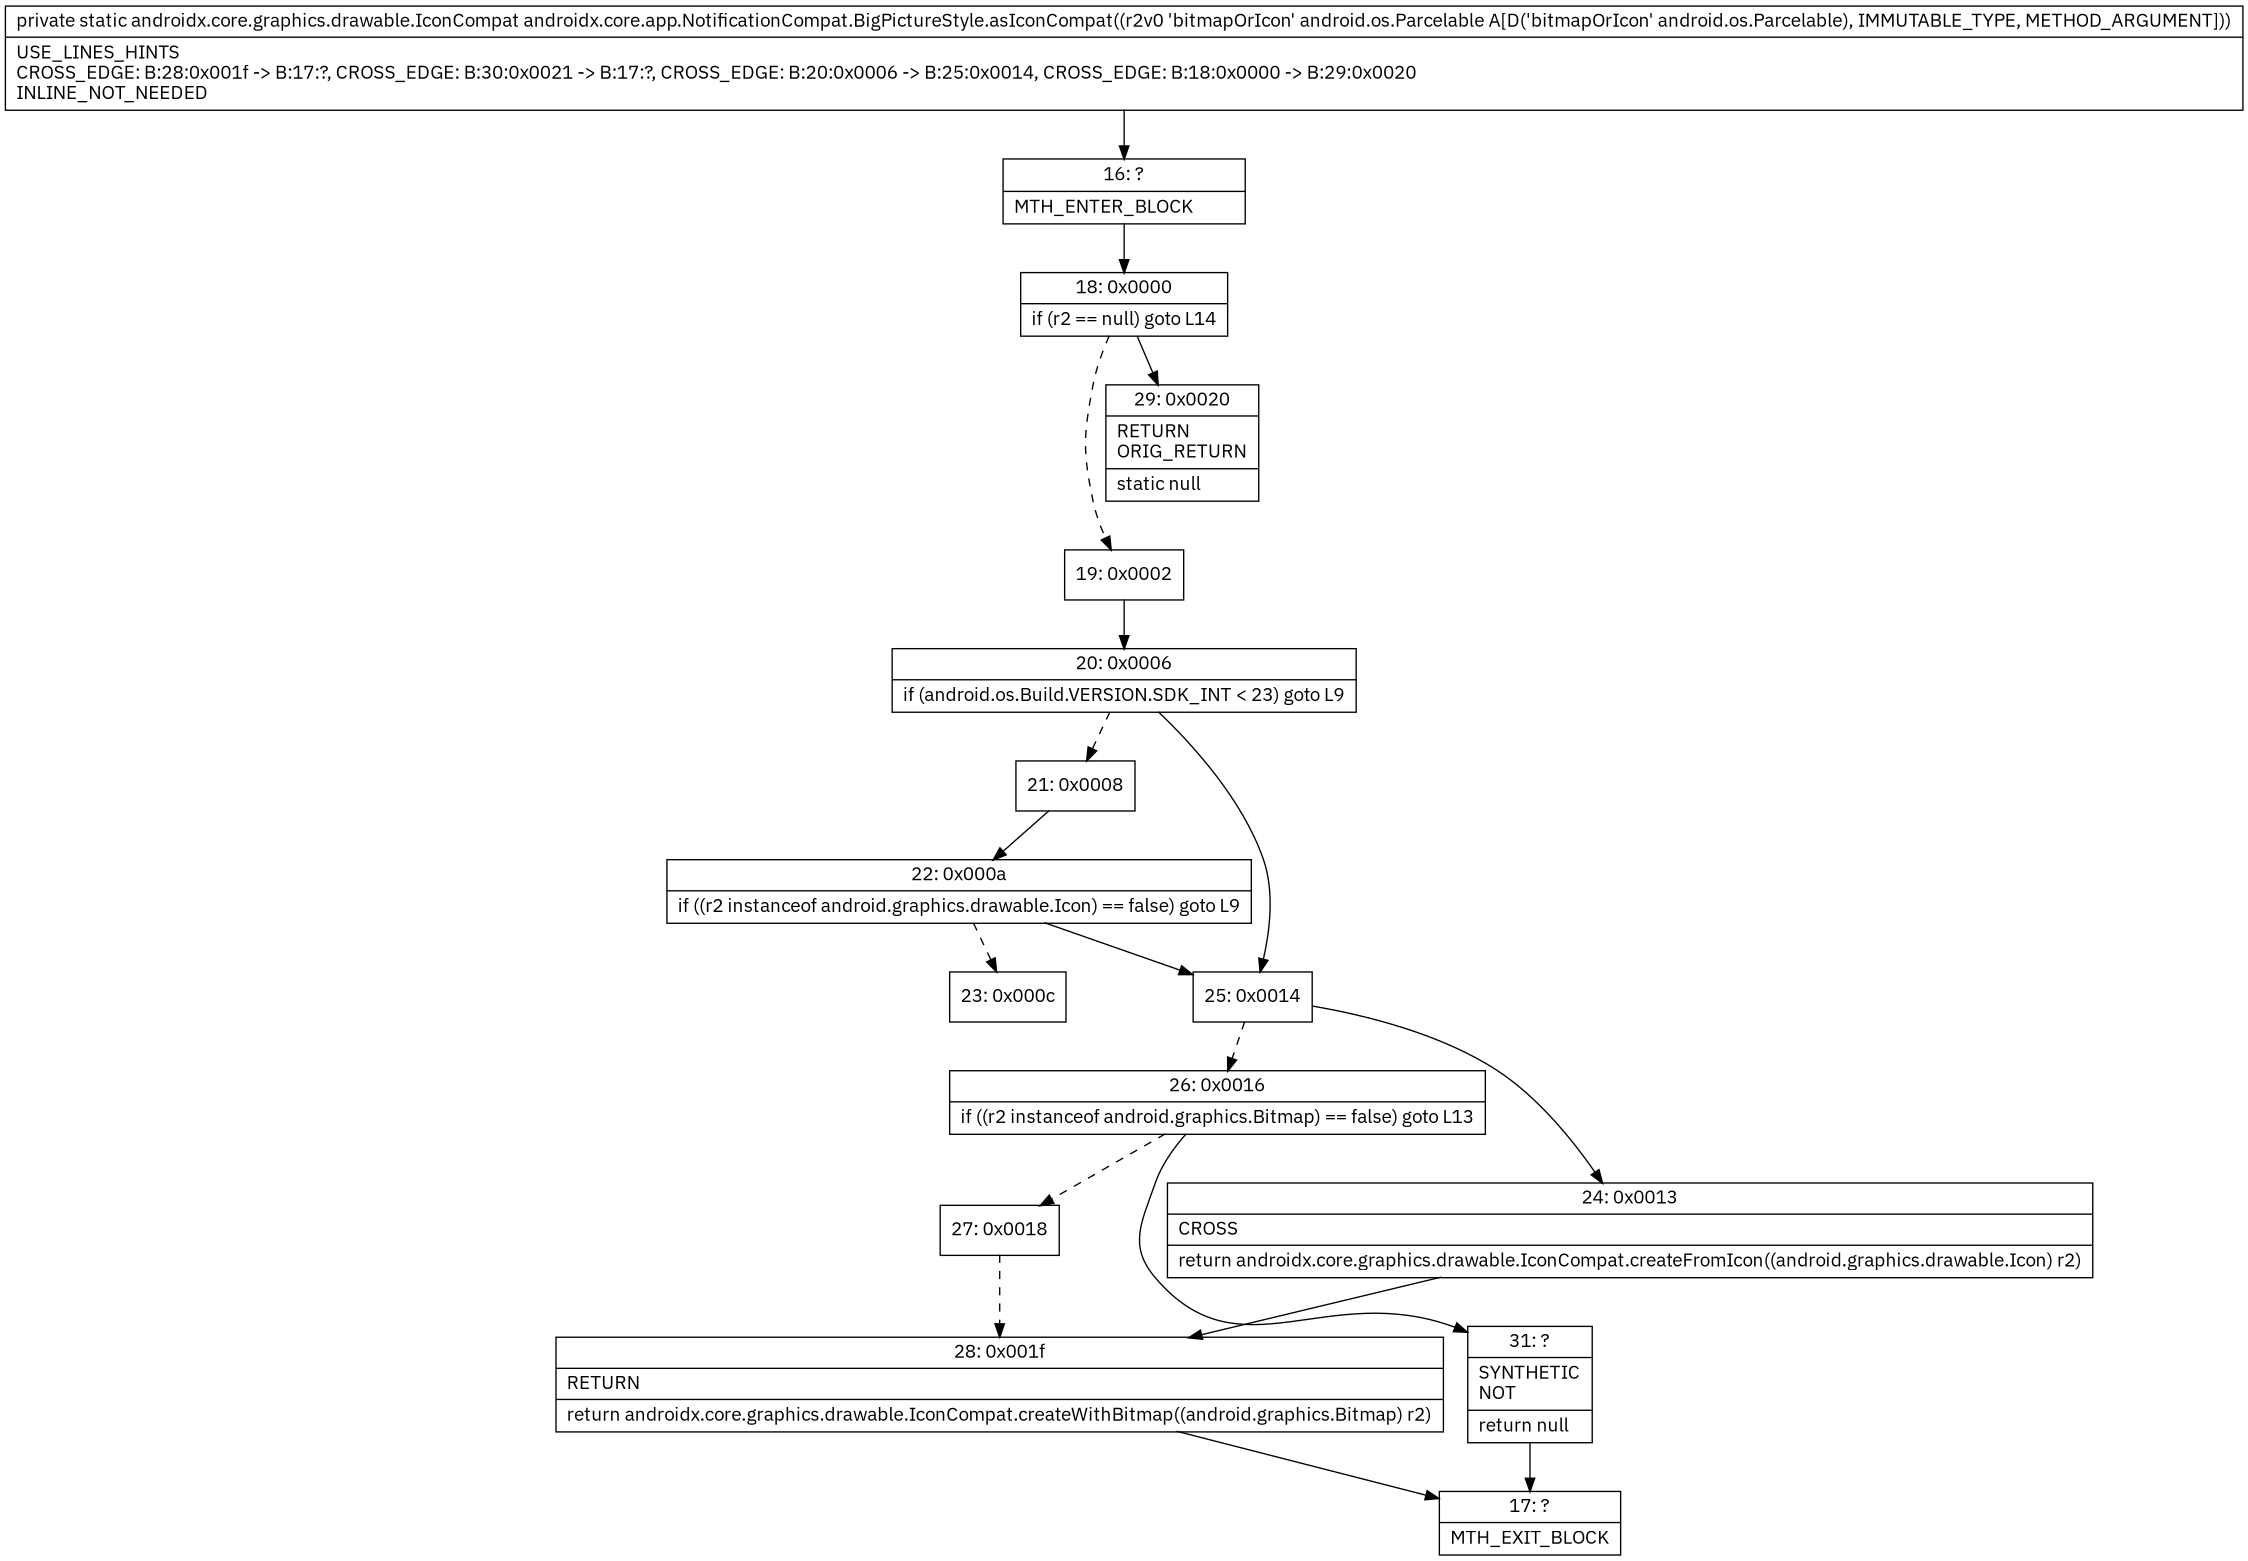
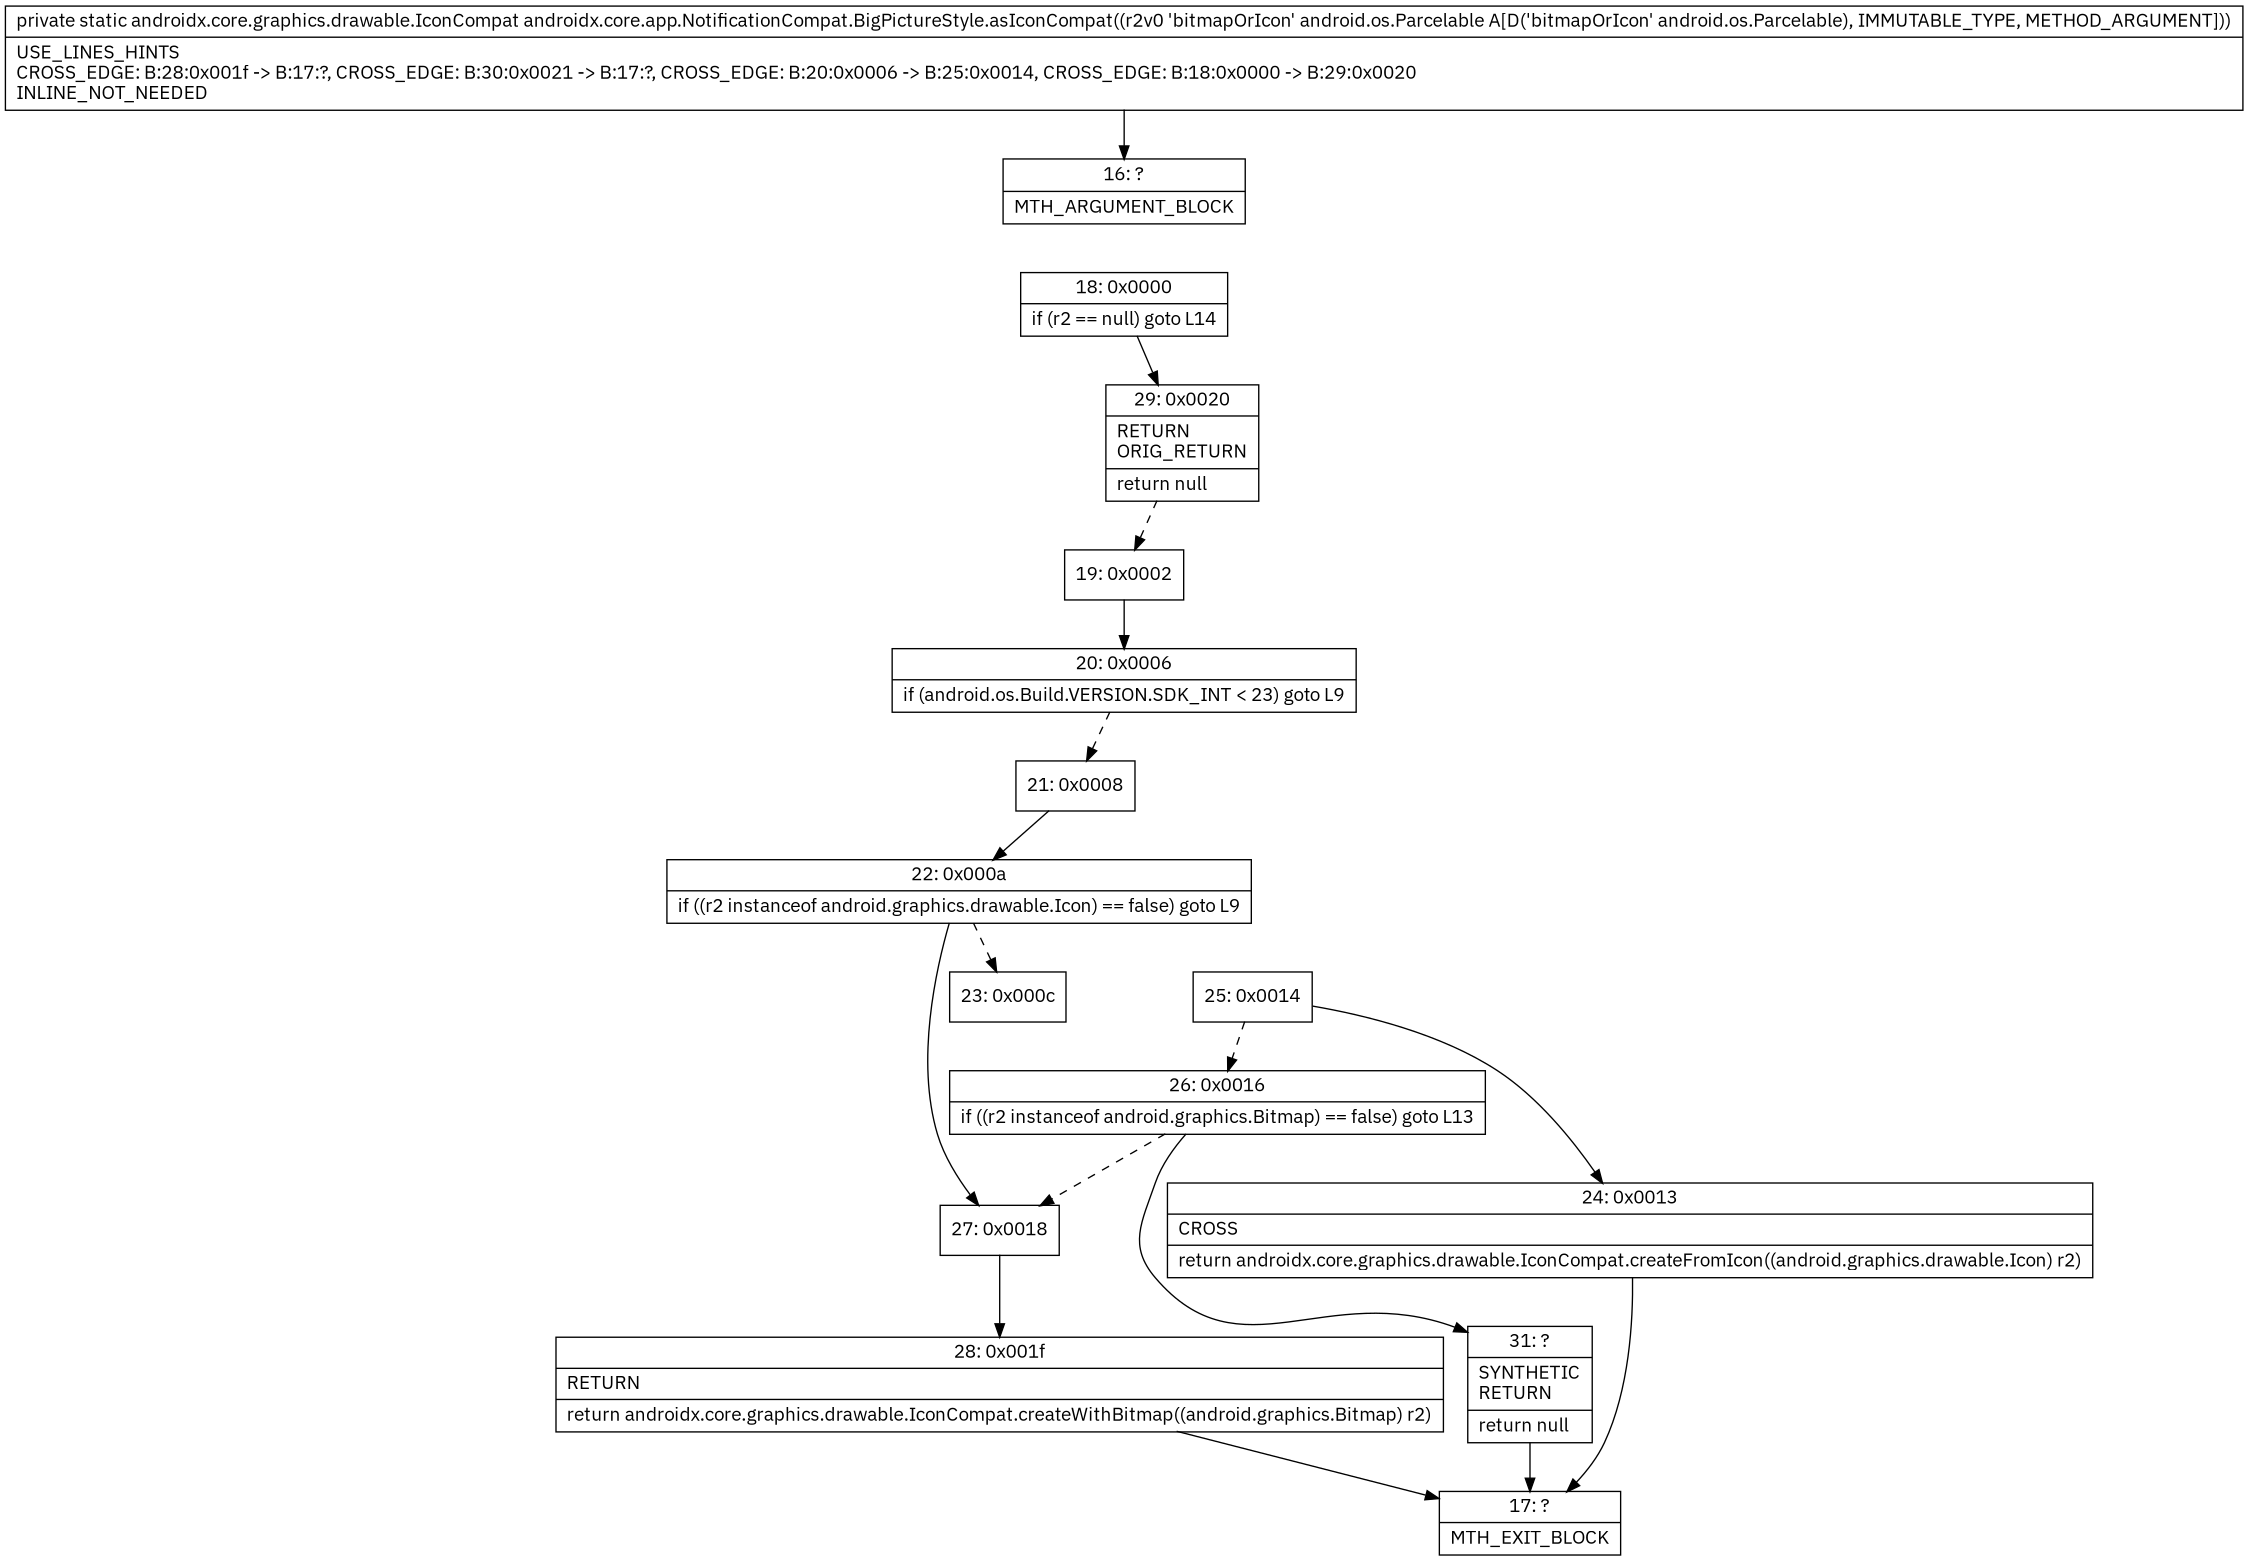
(1104, 207) -> (1124, 207)
(1124, 242) -> none
(1086, 436) -> (1149, 519)
(1159, 484) -> (1162, 484)
(1246, 822) -> none
(1112, 946) -> (928, 1062)
(1000, 1289) -> (1000, 1289)
(1322, 1306) -> (1623, 1385)
(1498, 1393) -> (1516, 1393)
